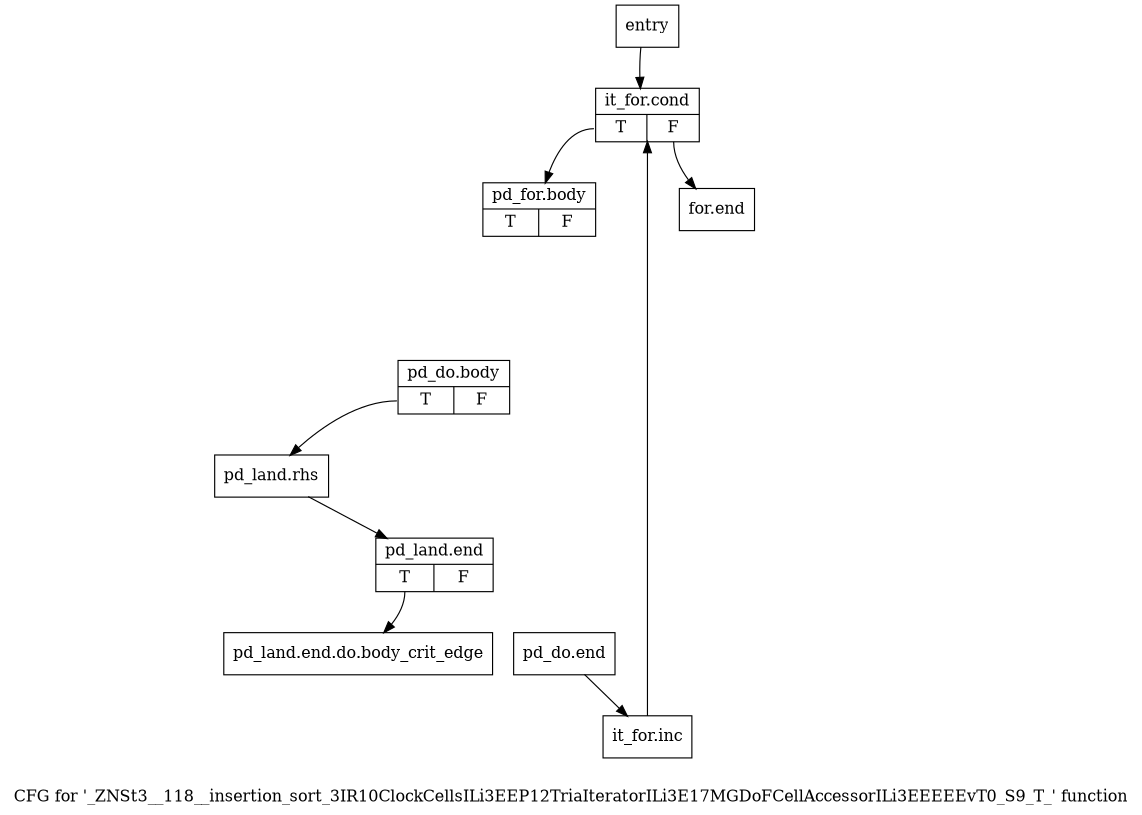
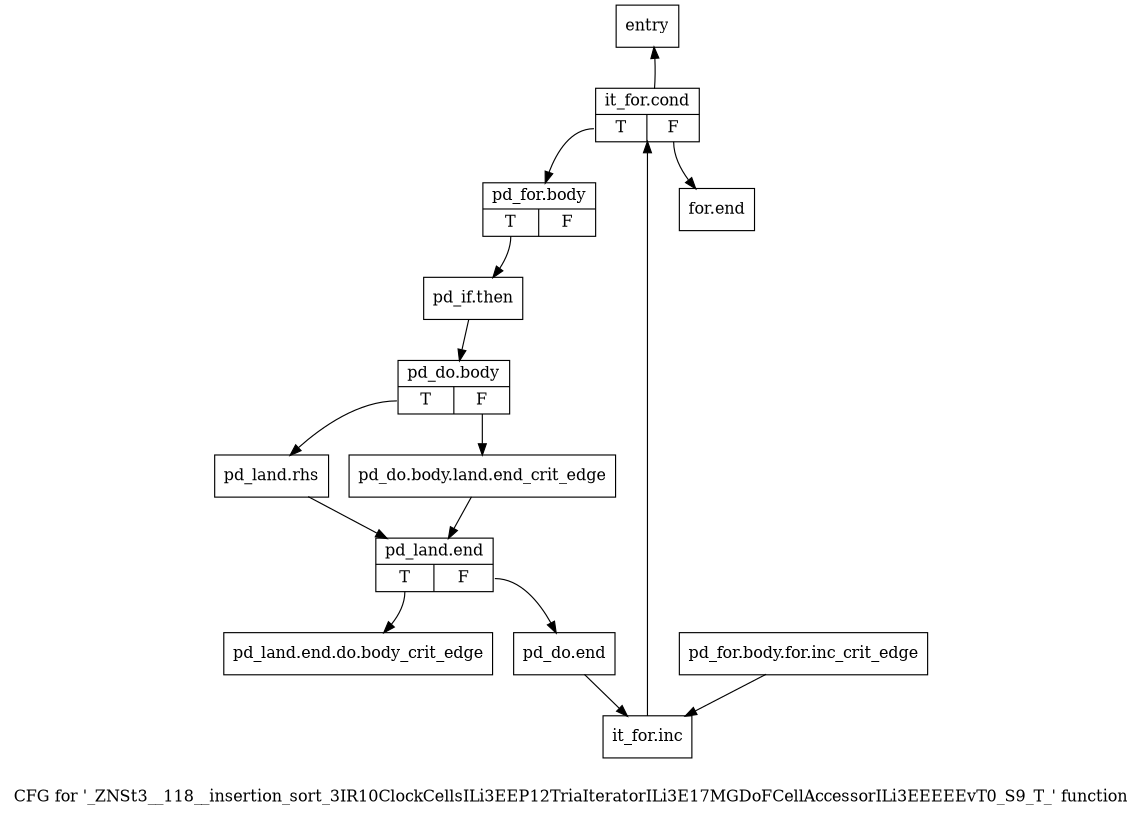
(640, 62) -> (655, 74)
none -> (473, 298)
none -> (482, 476)
none -> (528, 593)
none -> (803, 654)
